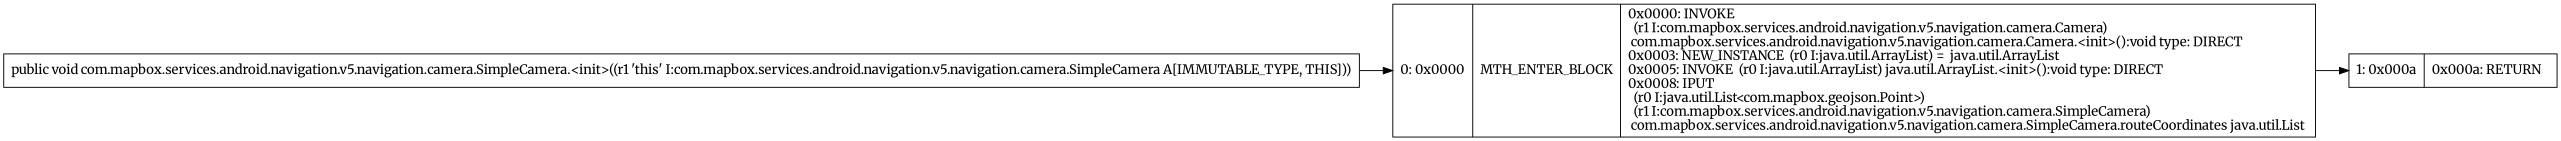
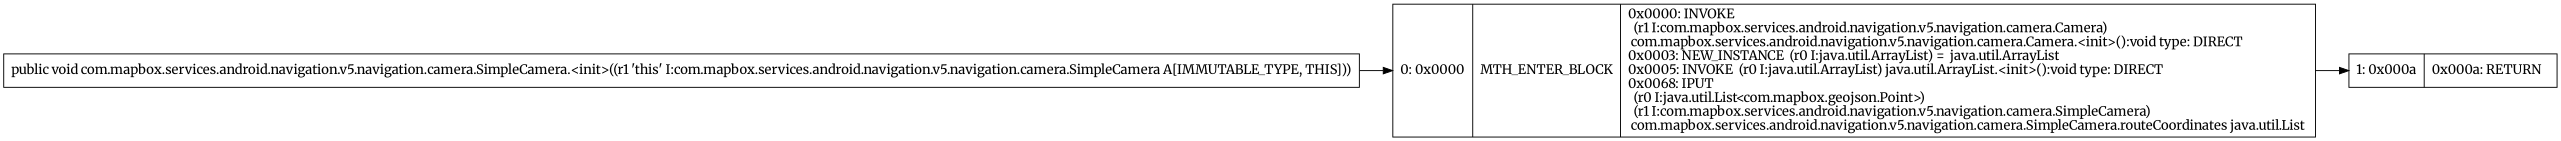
(1674, 84) -> (1674, 84)
